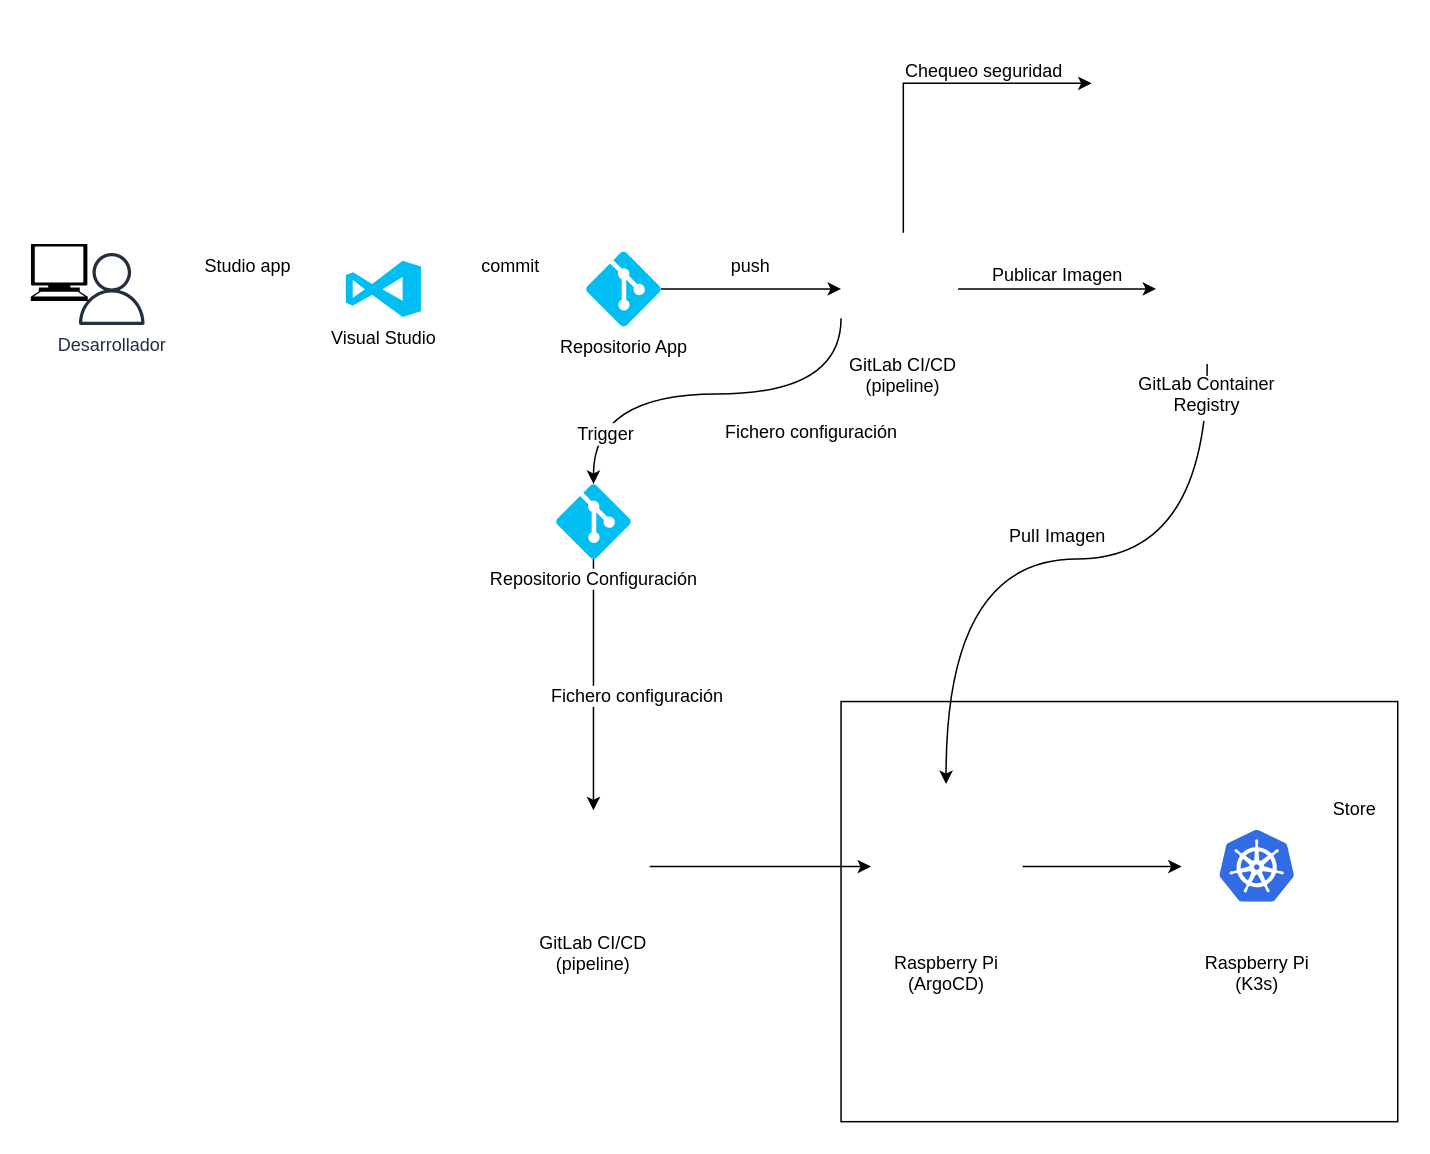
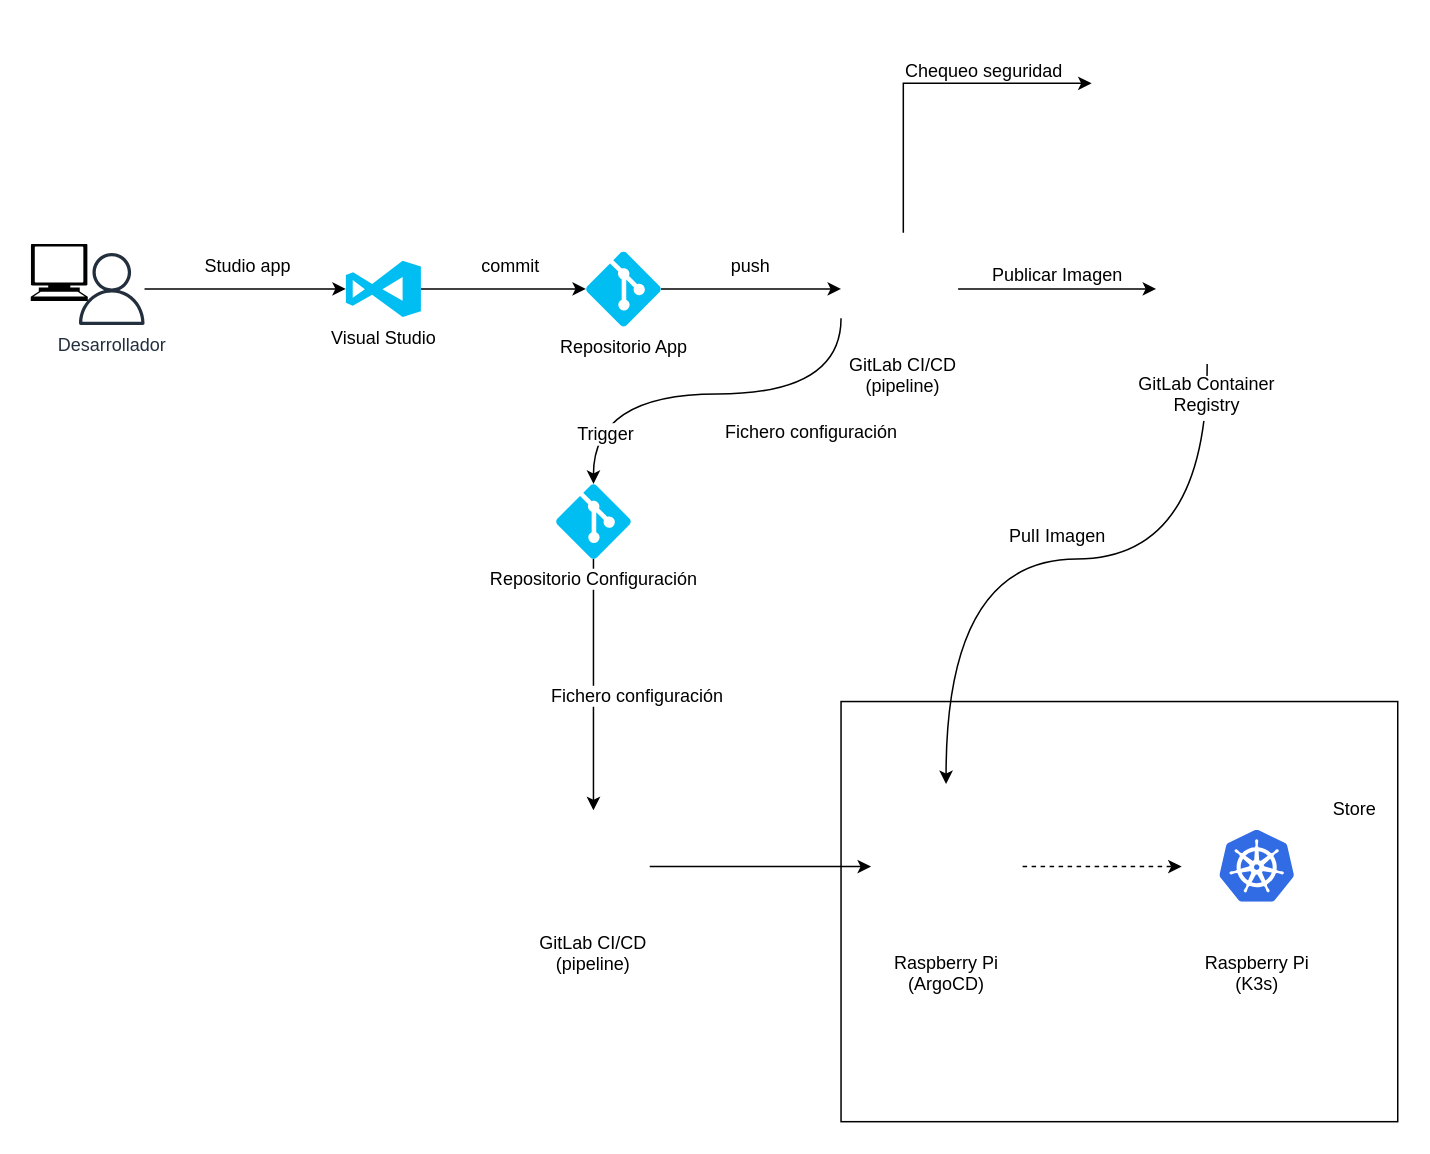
none -> (240, 289)
none -> (498, 289)
(1096, 866) -> (1096, 866)
